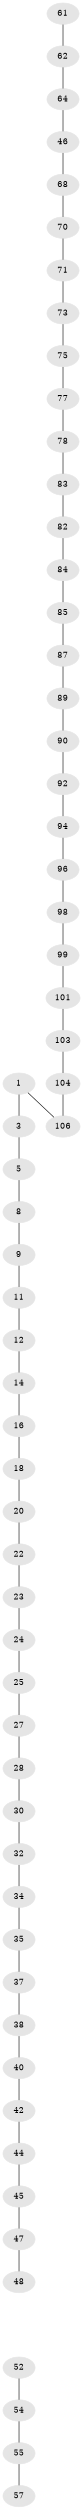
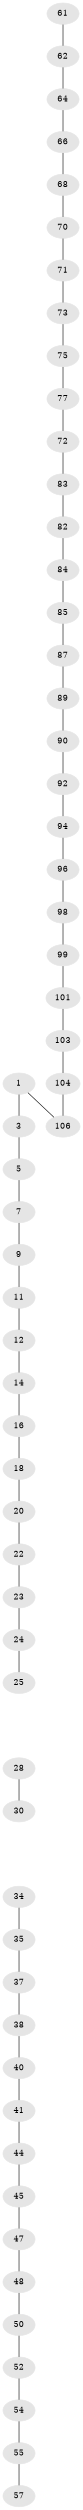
(63, 142) -> (63, 142)
(63, 442) -> (63, 442)
(19, 1212) -> (19, 1212)
(19, 1726) -> none
(19, 1854) -> none
(19, 2111) -> (19, 2111)
none -> (19, 2325)
